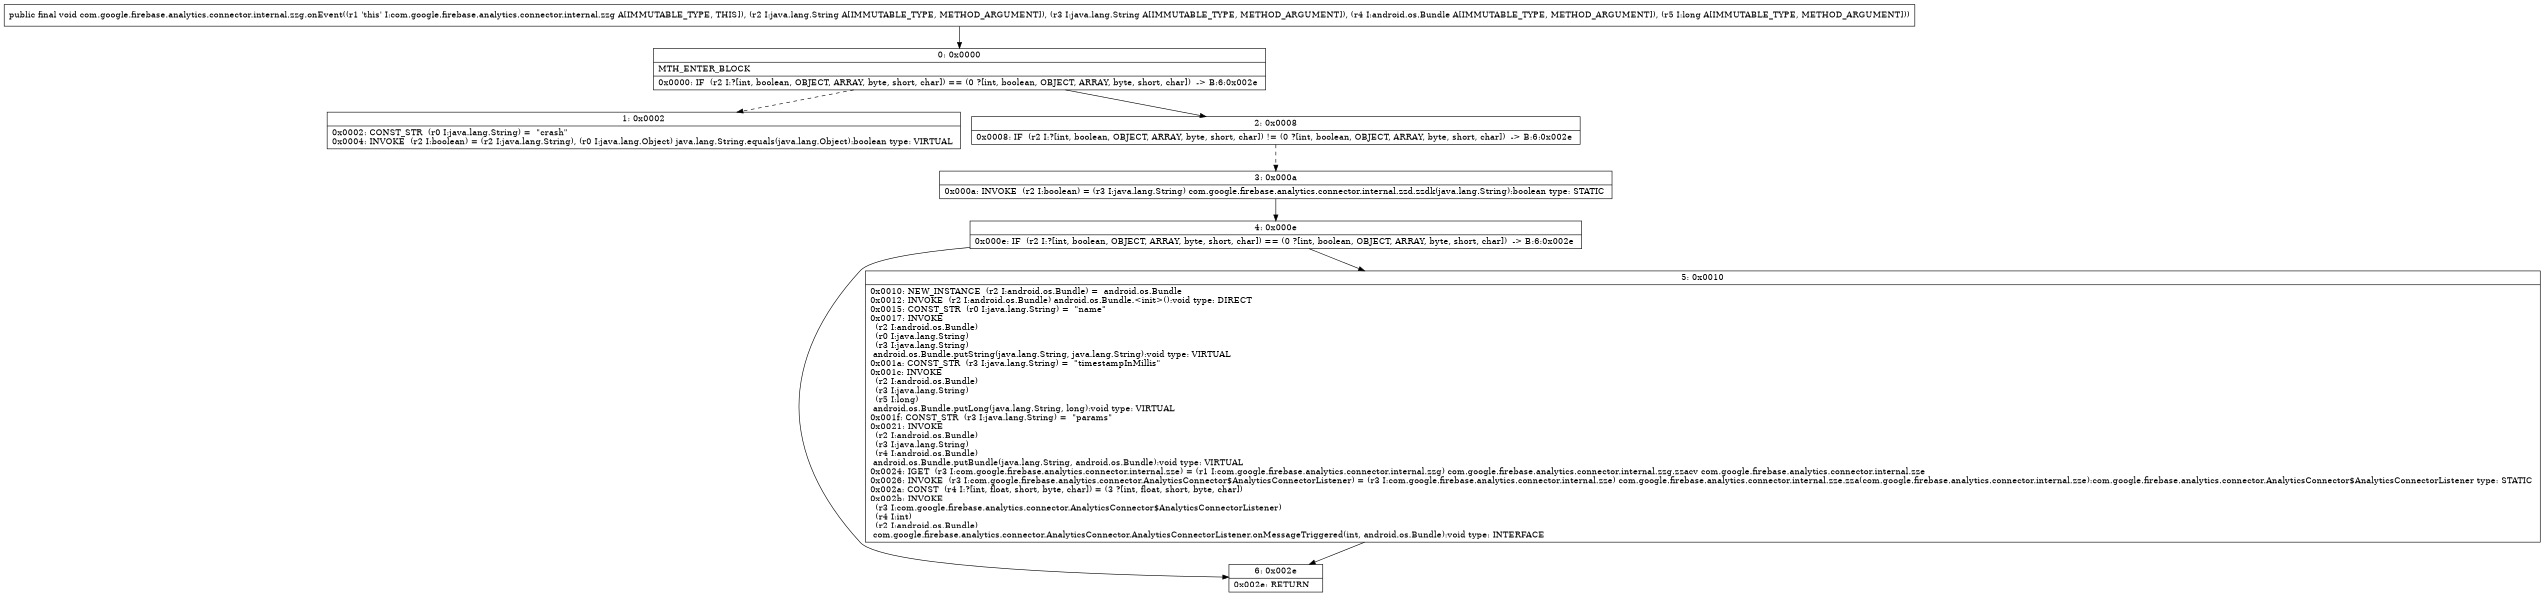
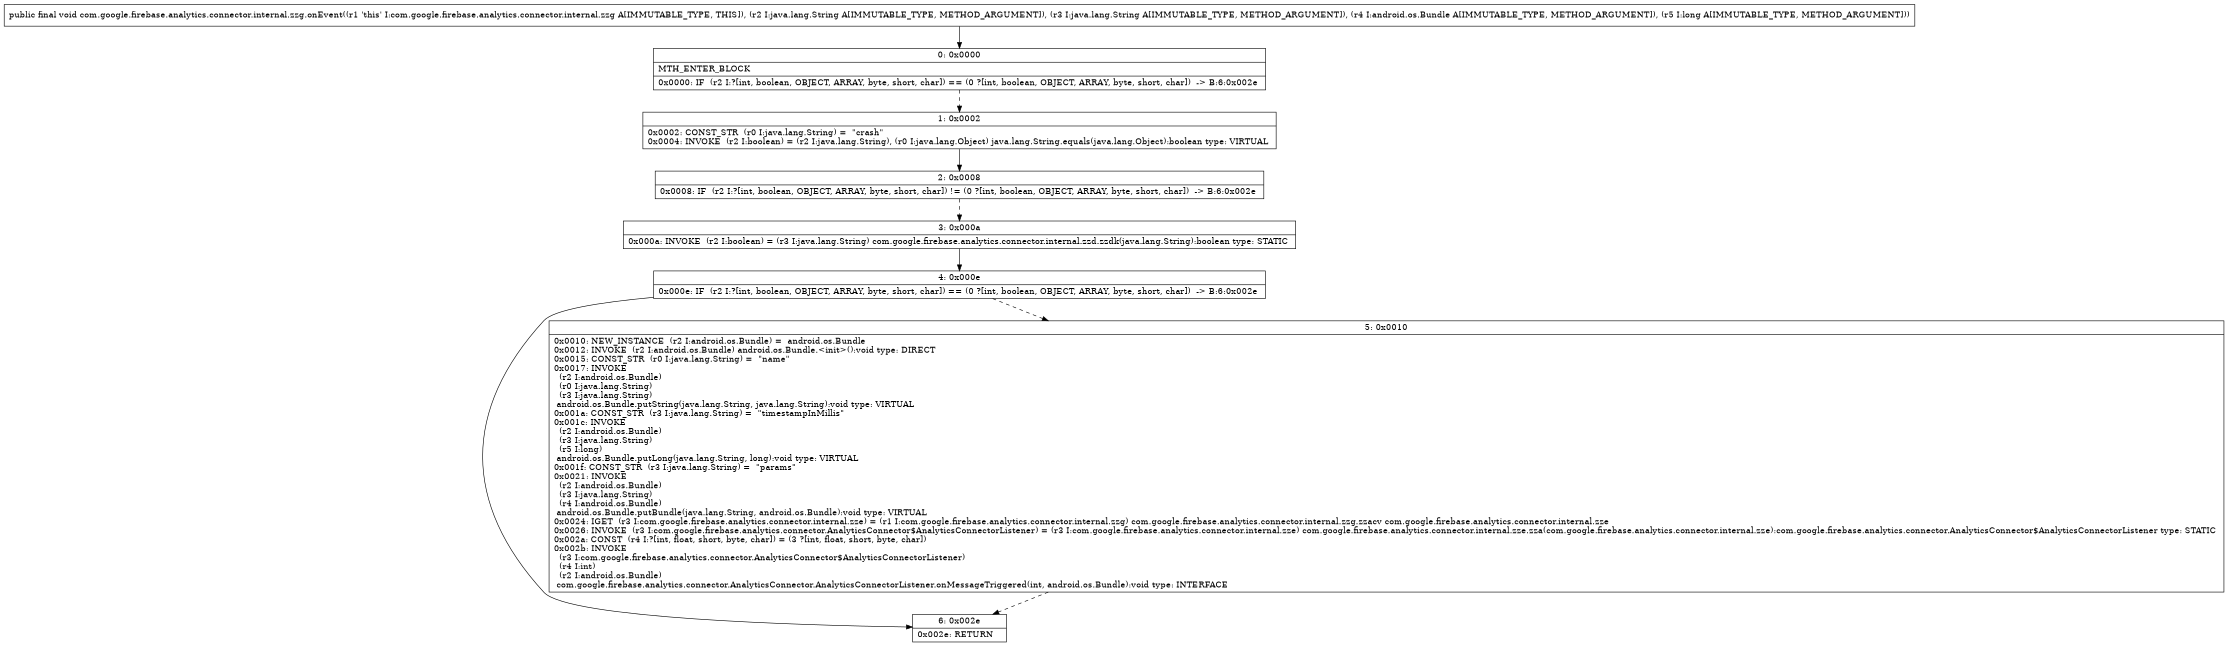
(1133, 103) -> (960, 157)
(1334, 259) -> (1018, 309)
(1340, 552) -> (1023, 602)
